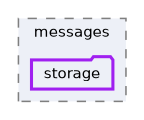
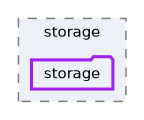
(72, 33) -> (72, 33)
